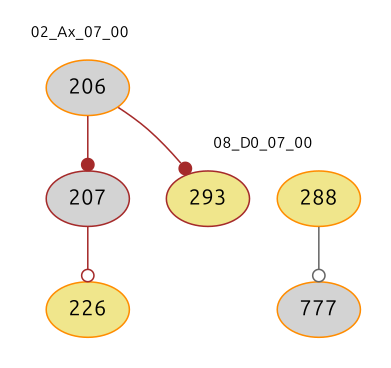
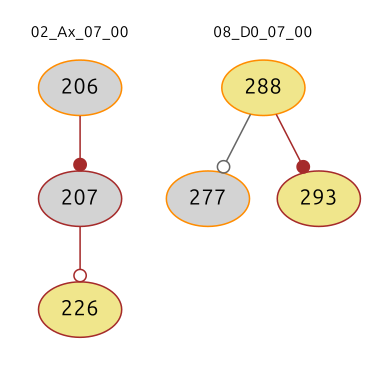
(164, 145) -> (288, 138)
(88, 310) -> (80, 310)
(319, 310) -> (208, 199)
